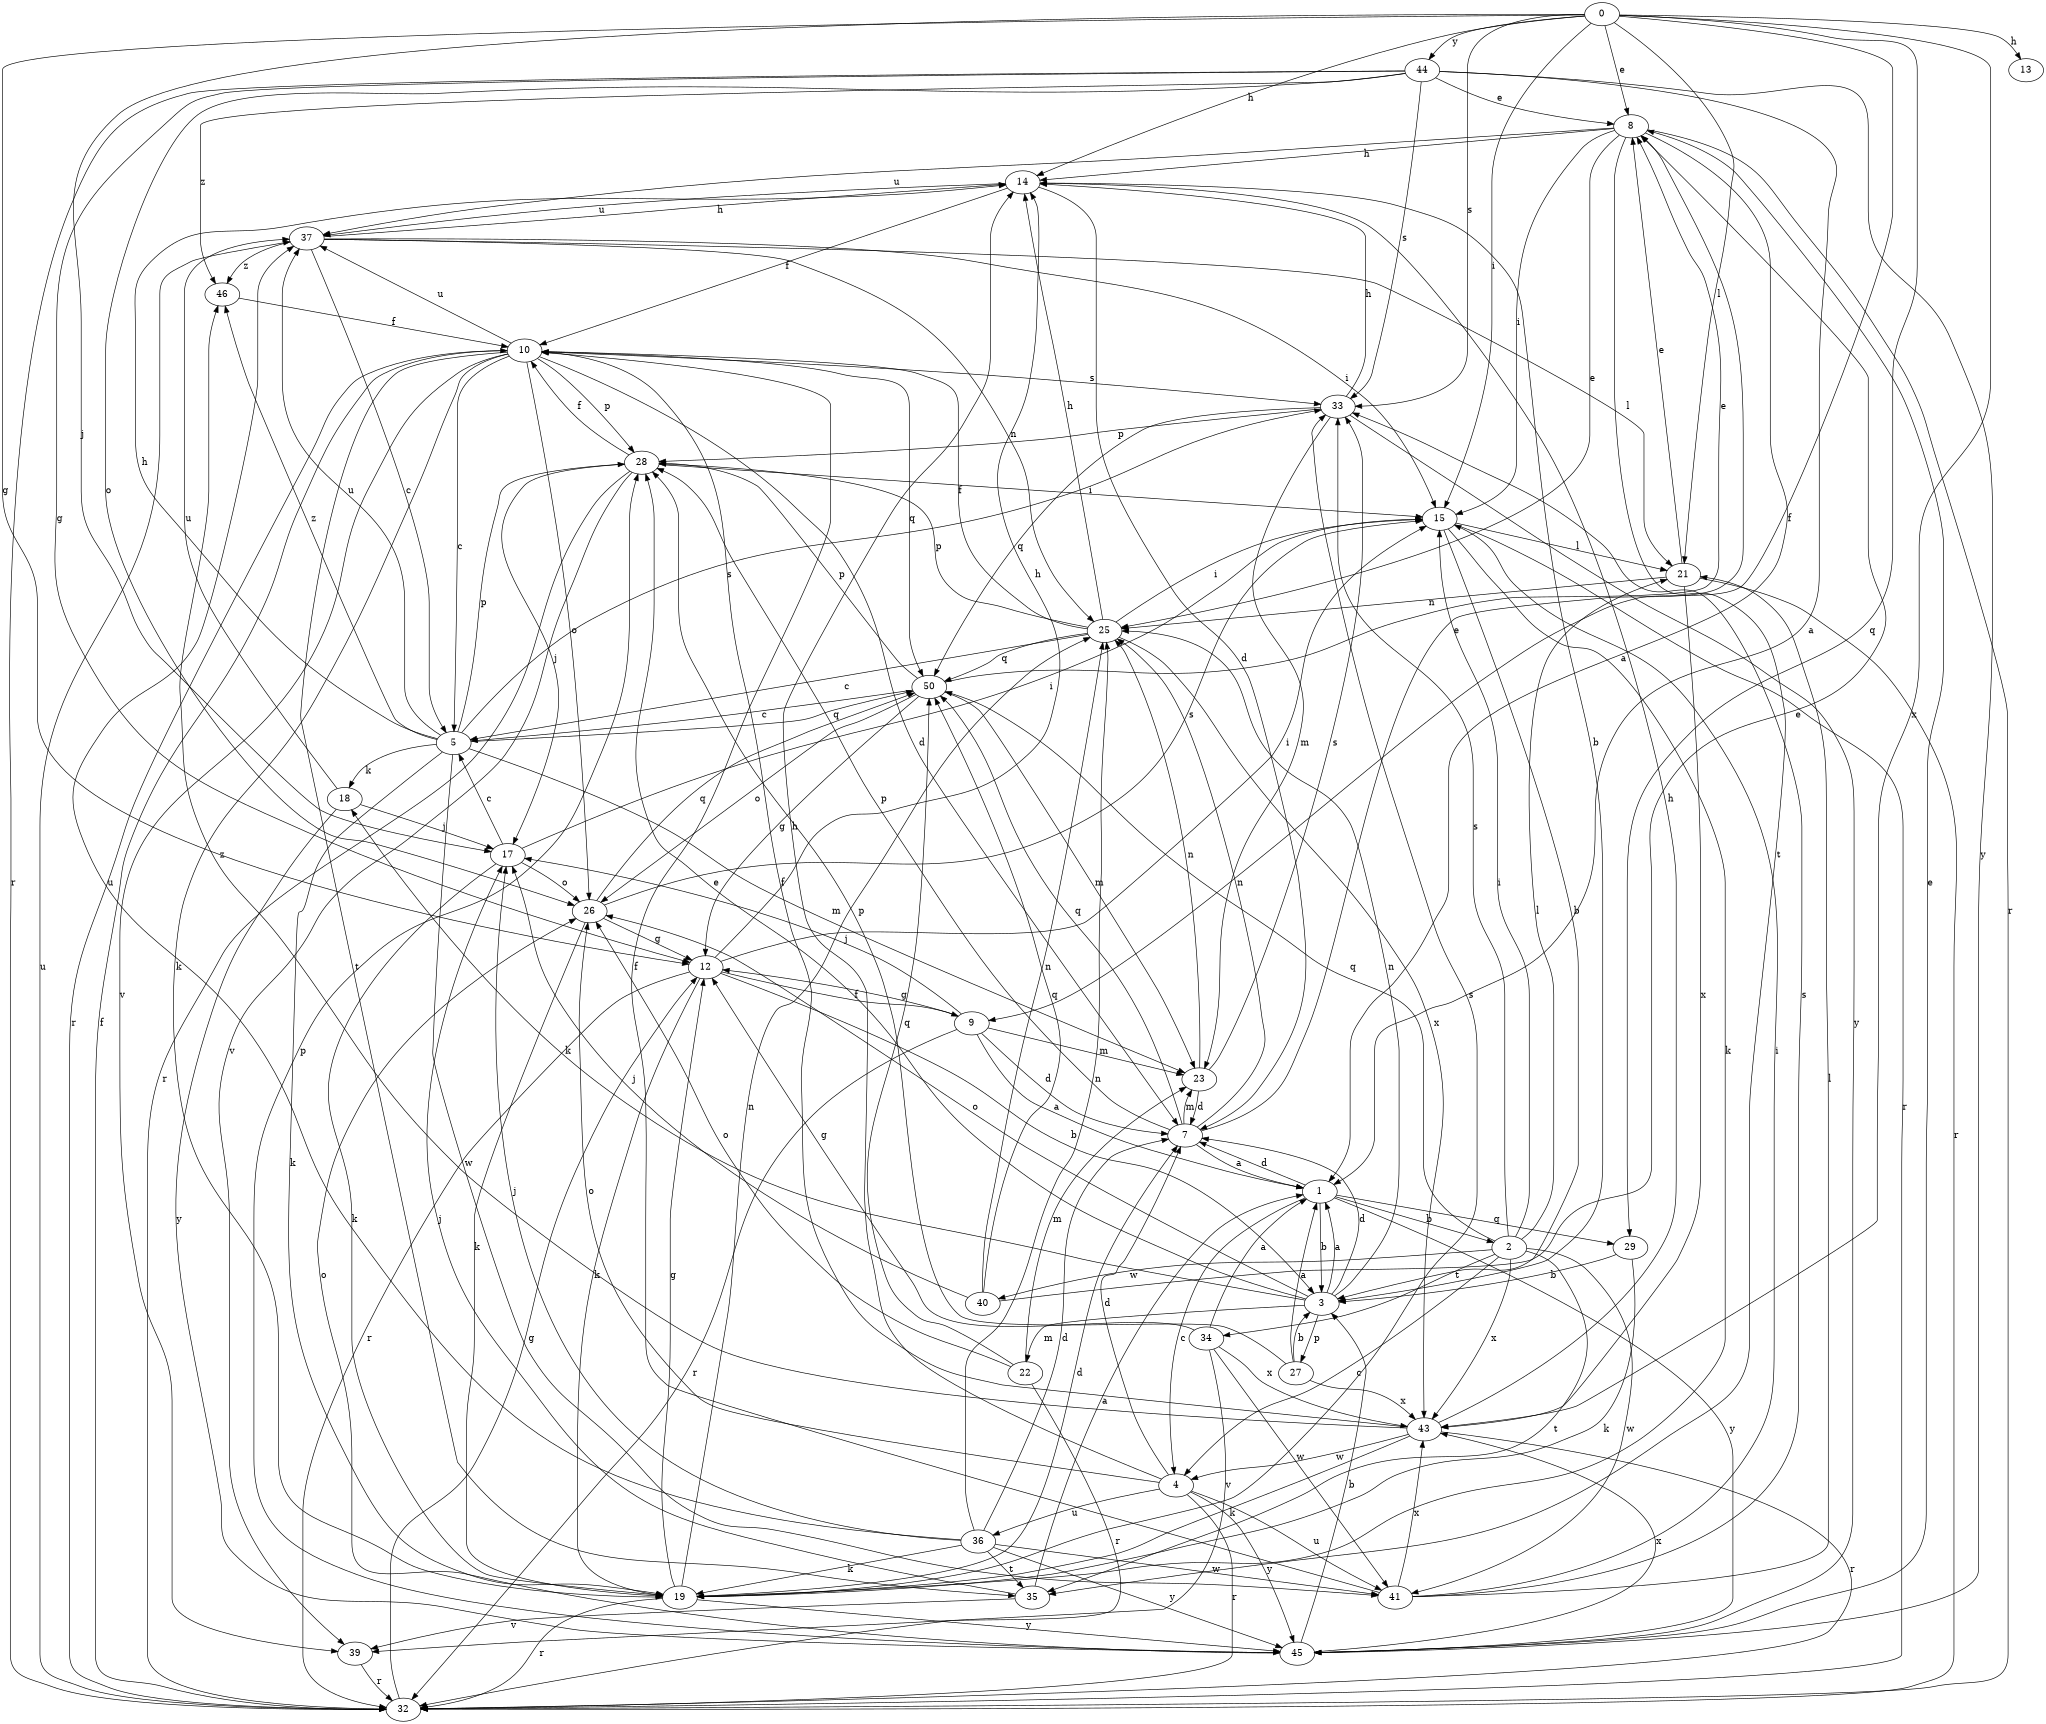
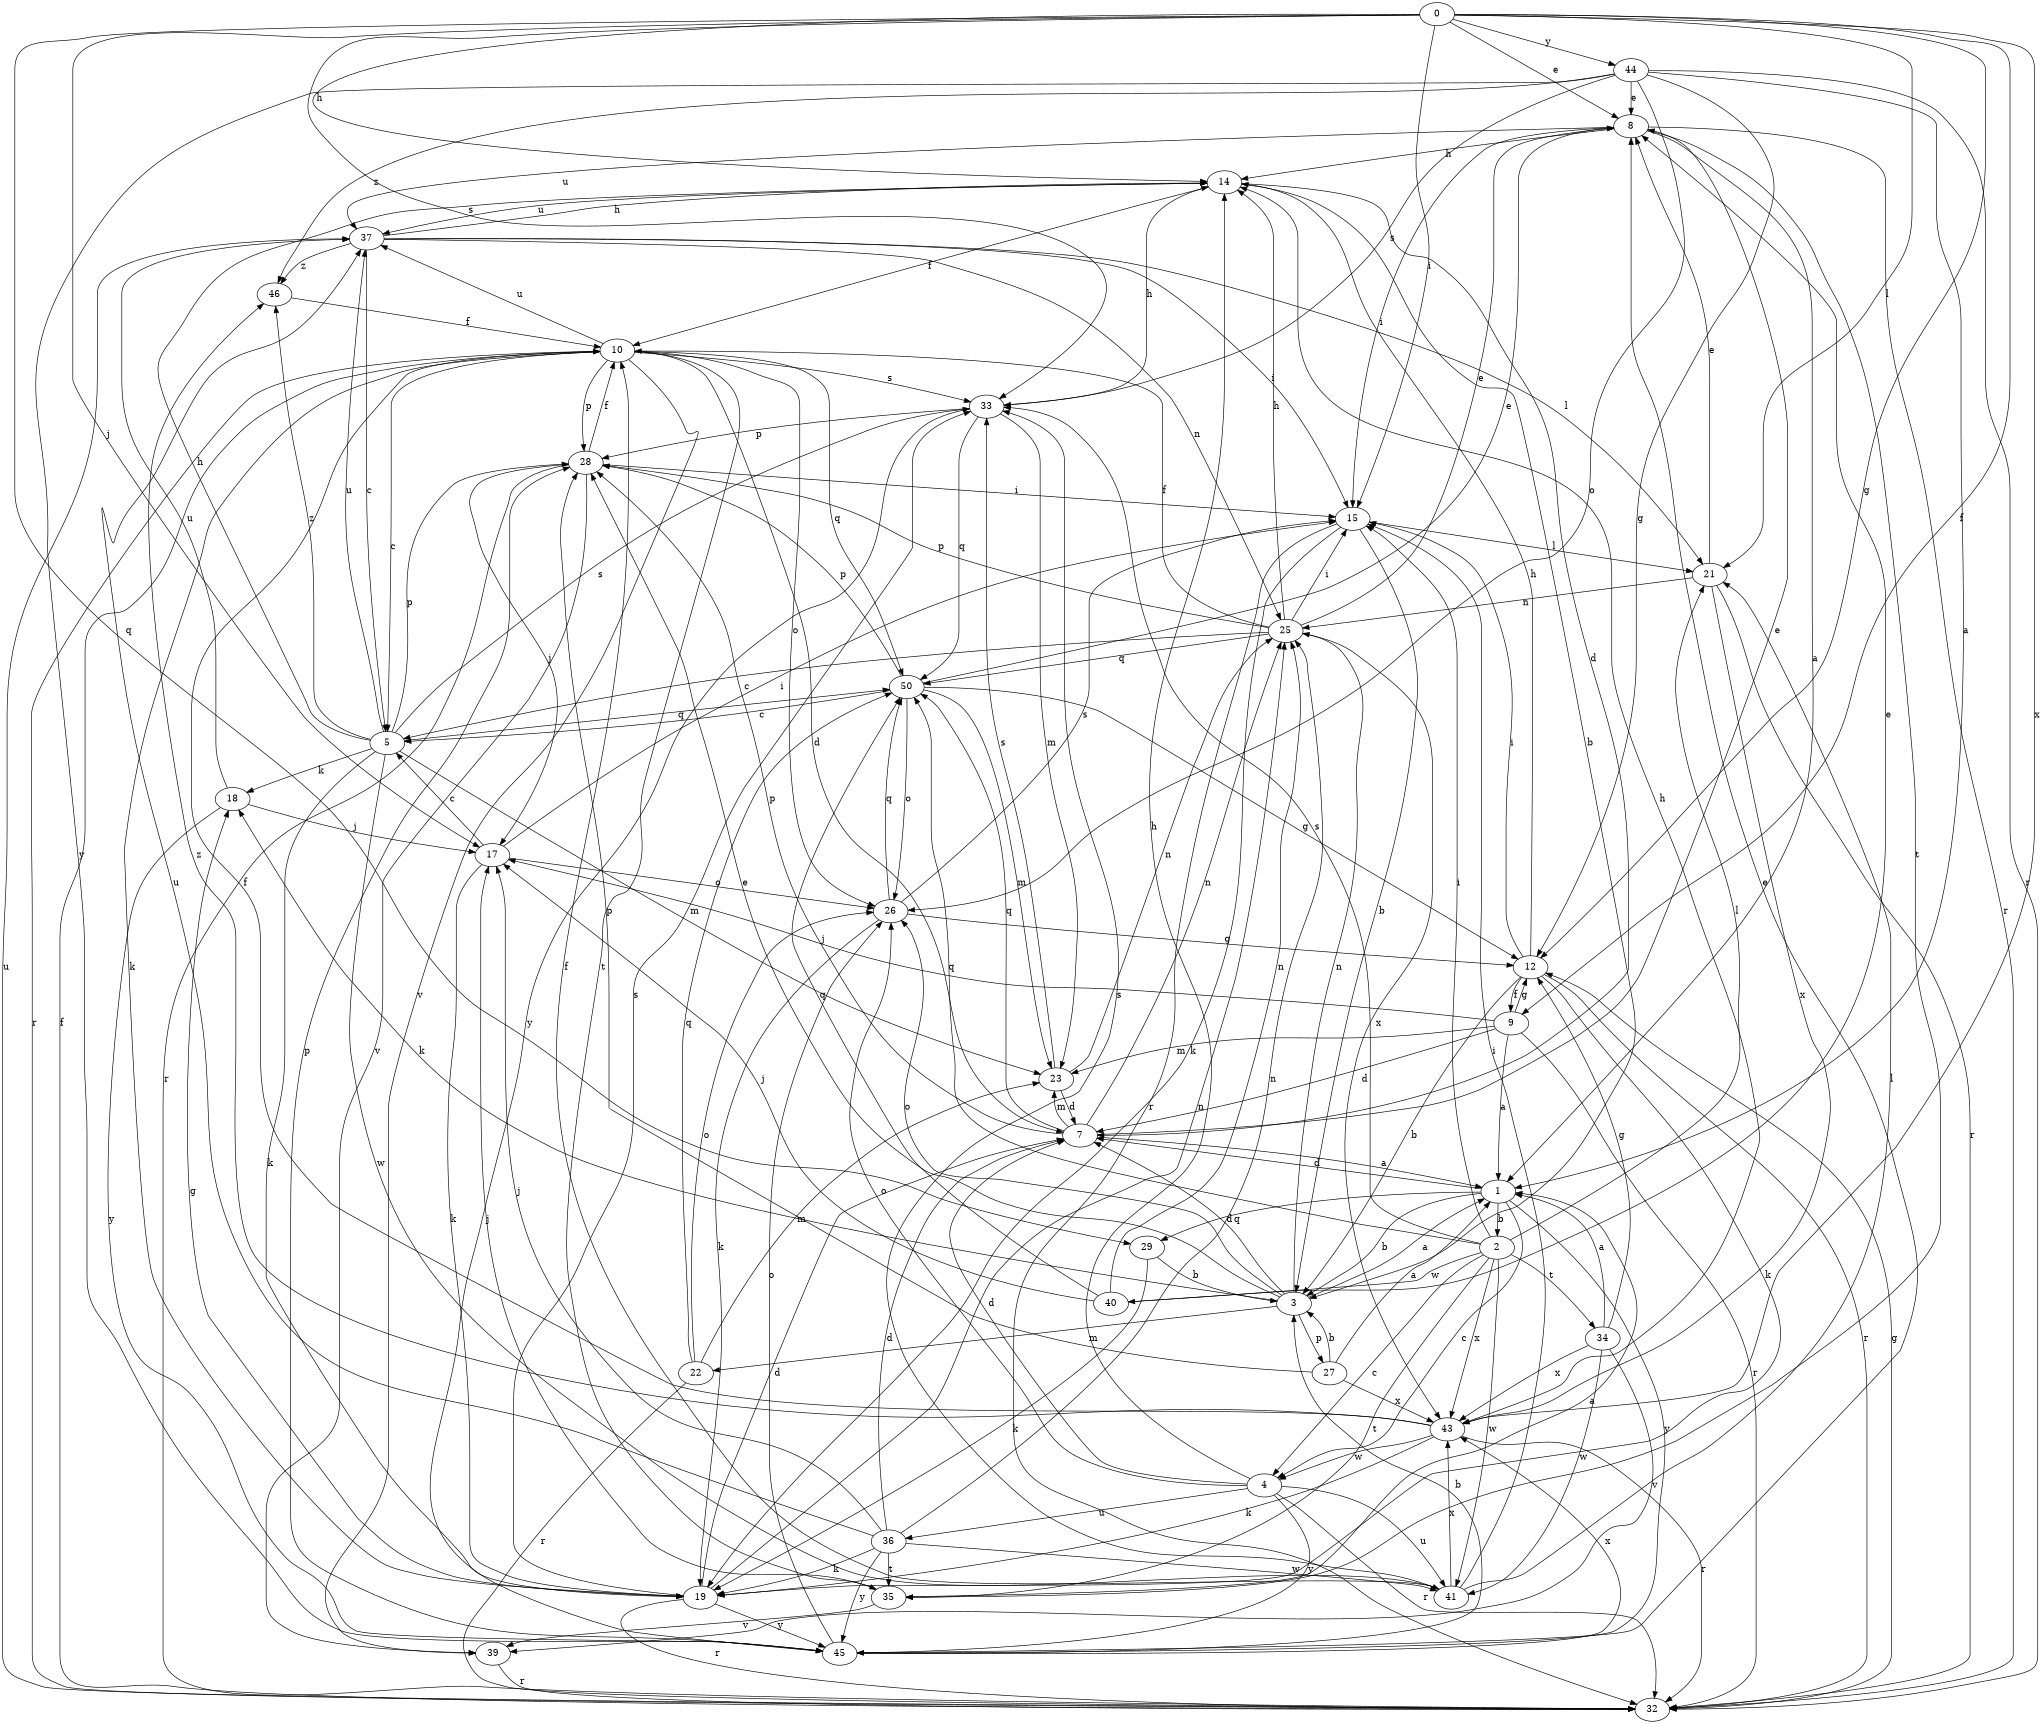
(2026, 70) -> none
(1523, 509) -> (1482, 355)
(670, 1286) -> (235, 1353)
